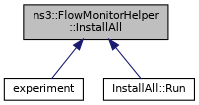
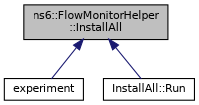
(96, 22) -> (96, 22)
